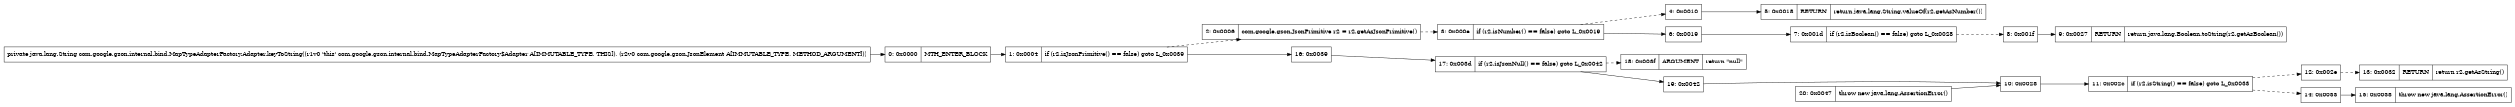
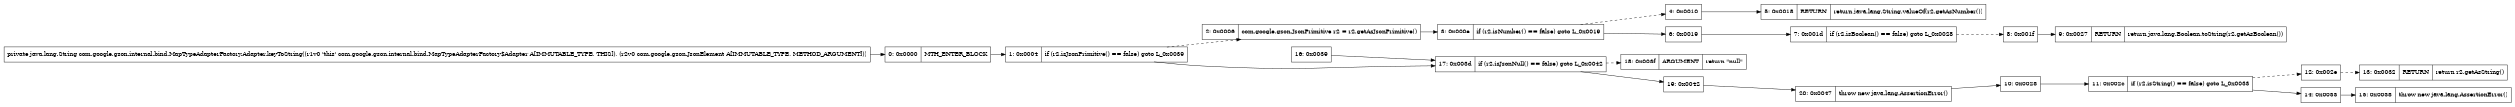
(1427, 32) -> (1427, 32)
(1237, 54) -> (1292, 68)
(1850, 82) -> (1747, 88)
(2275, 92) -> (2275, 92)
